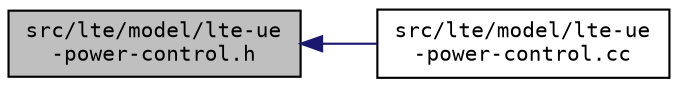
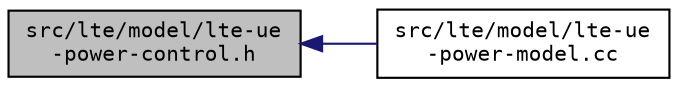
(523, 44) -> (523, 44)
